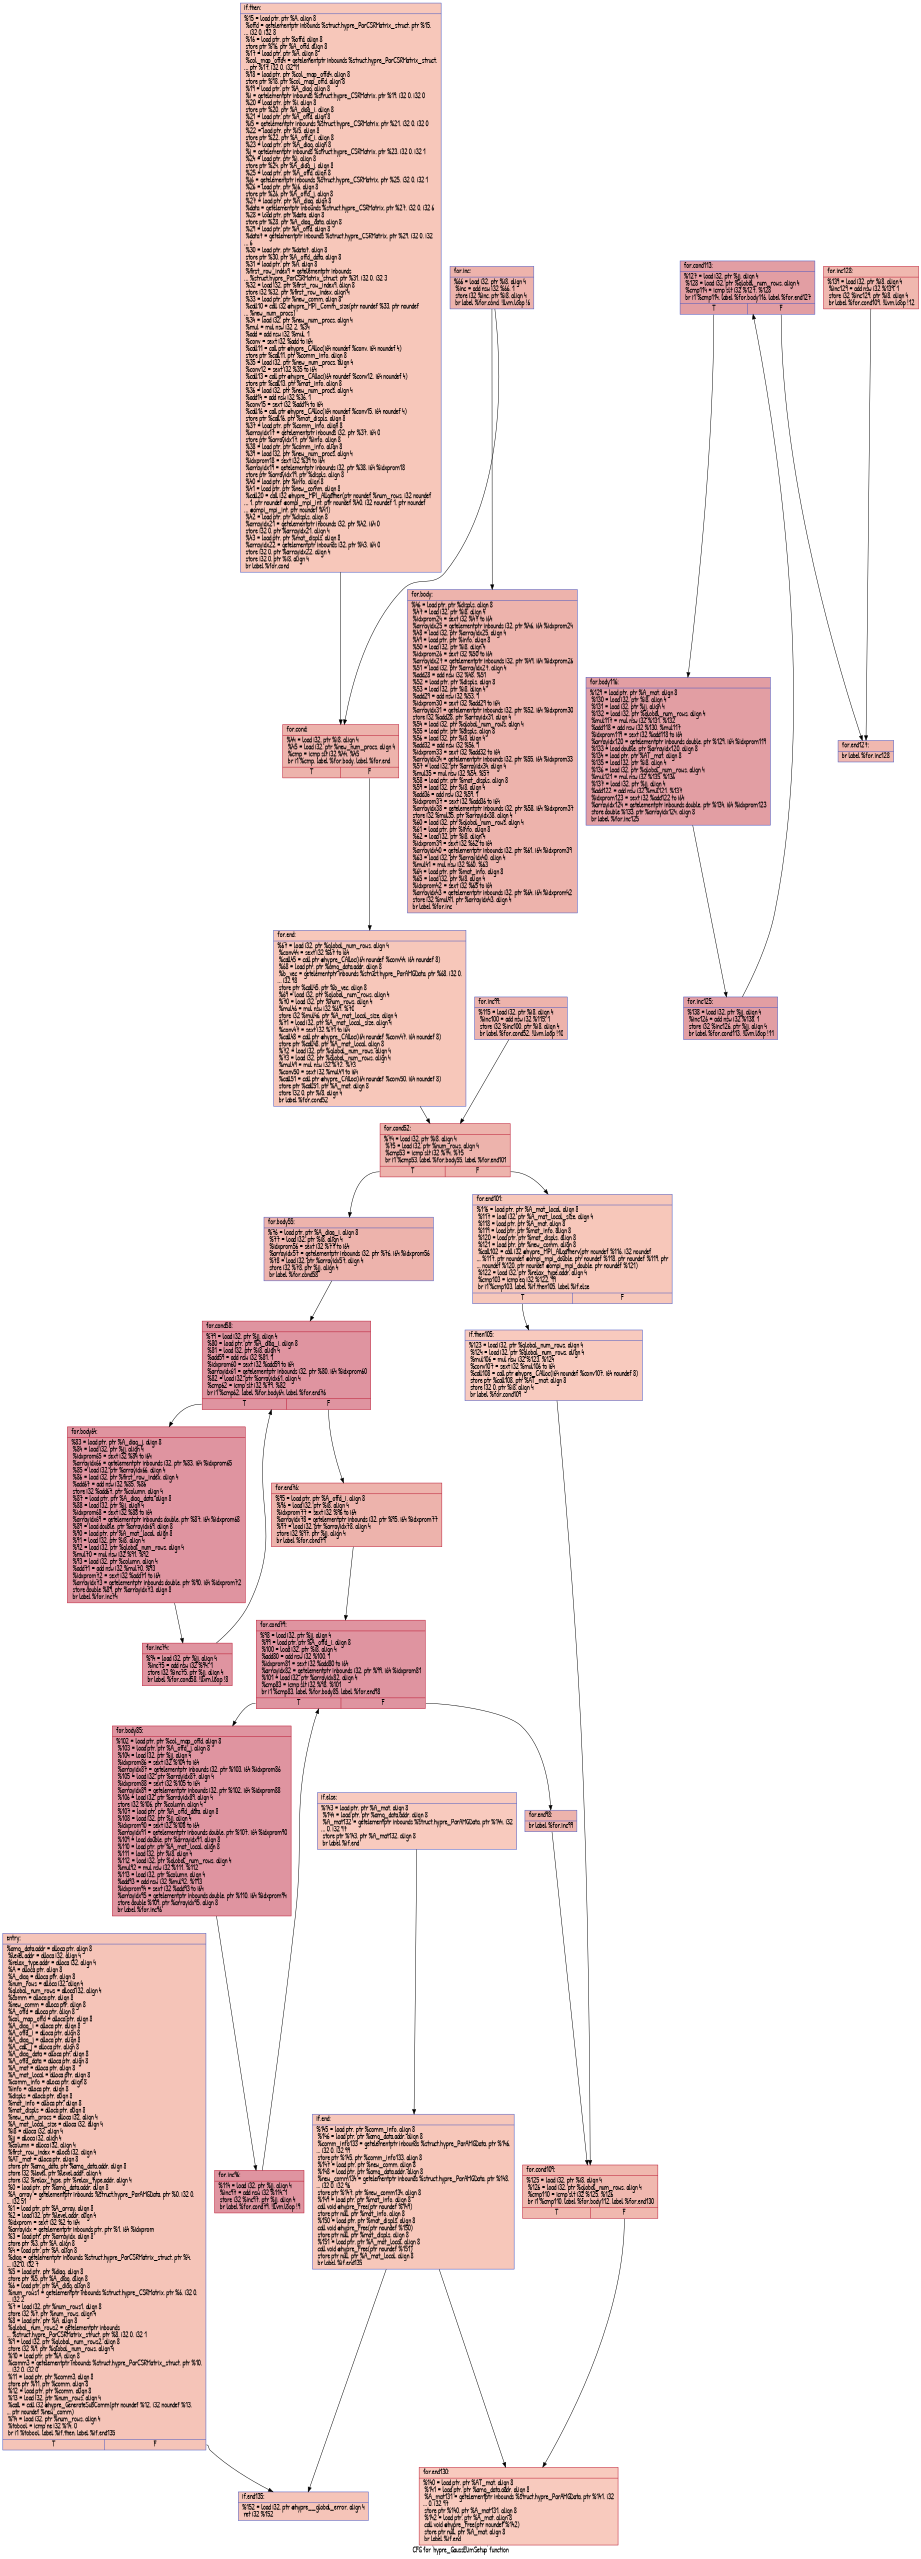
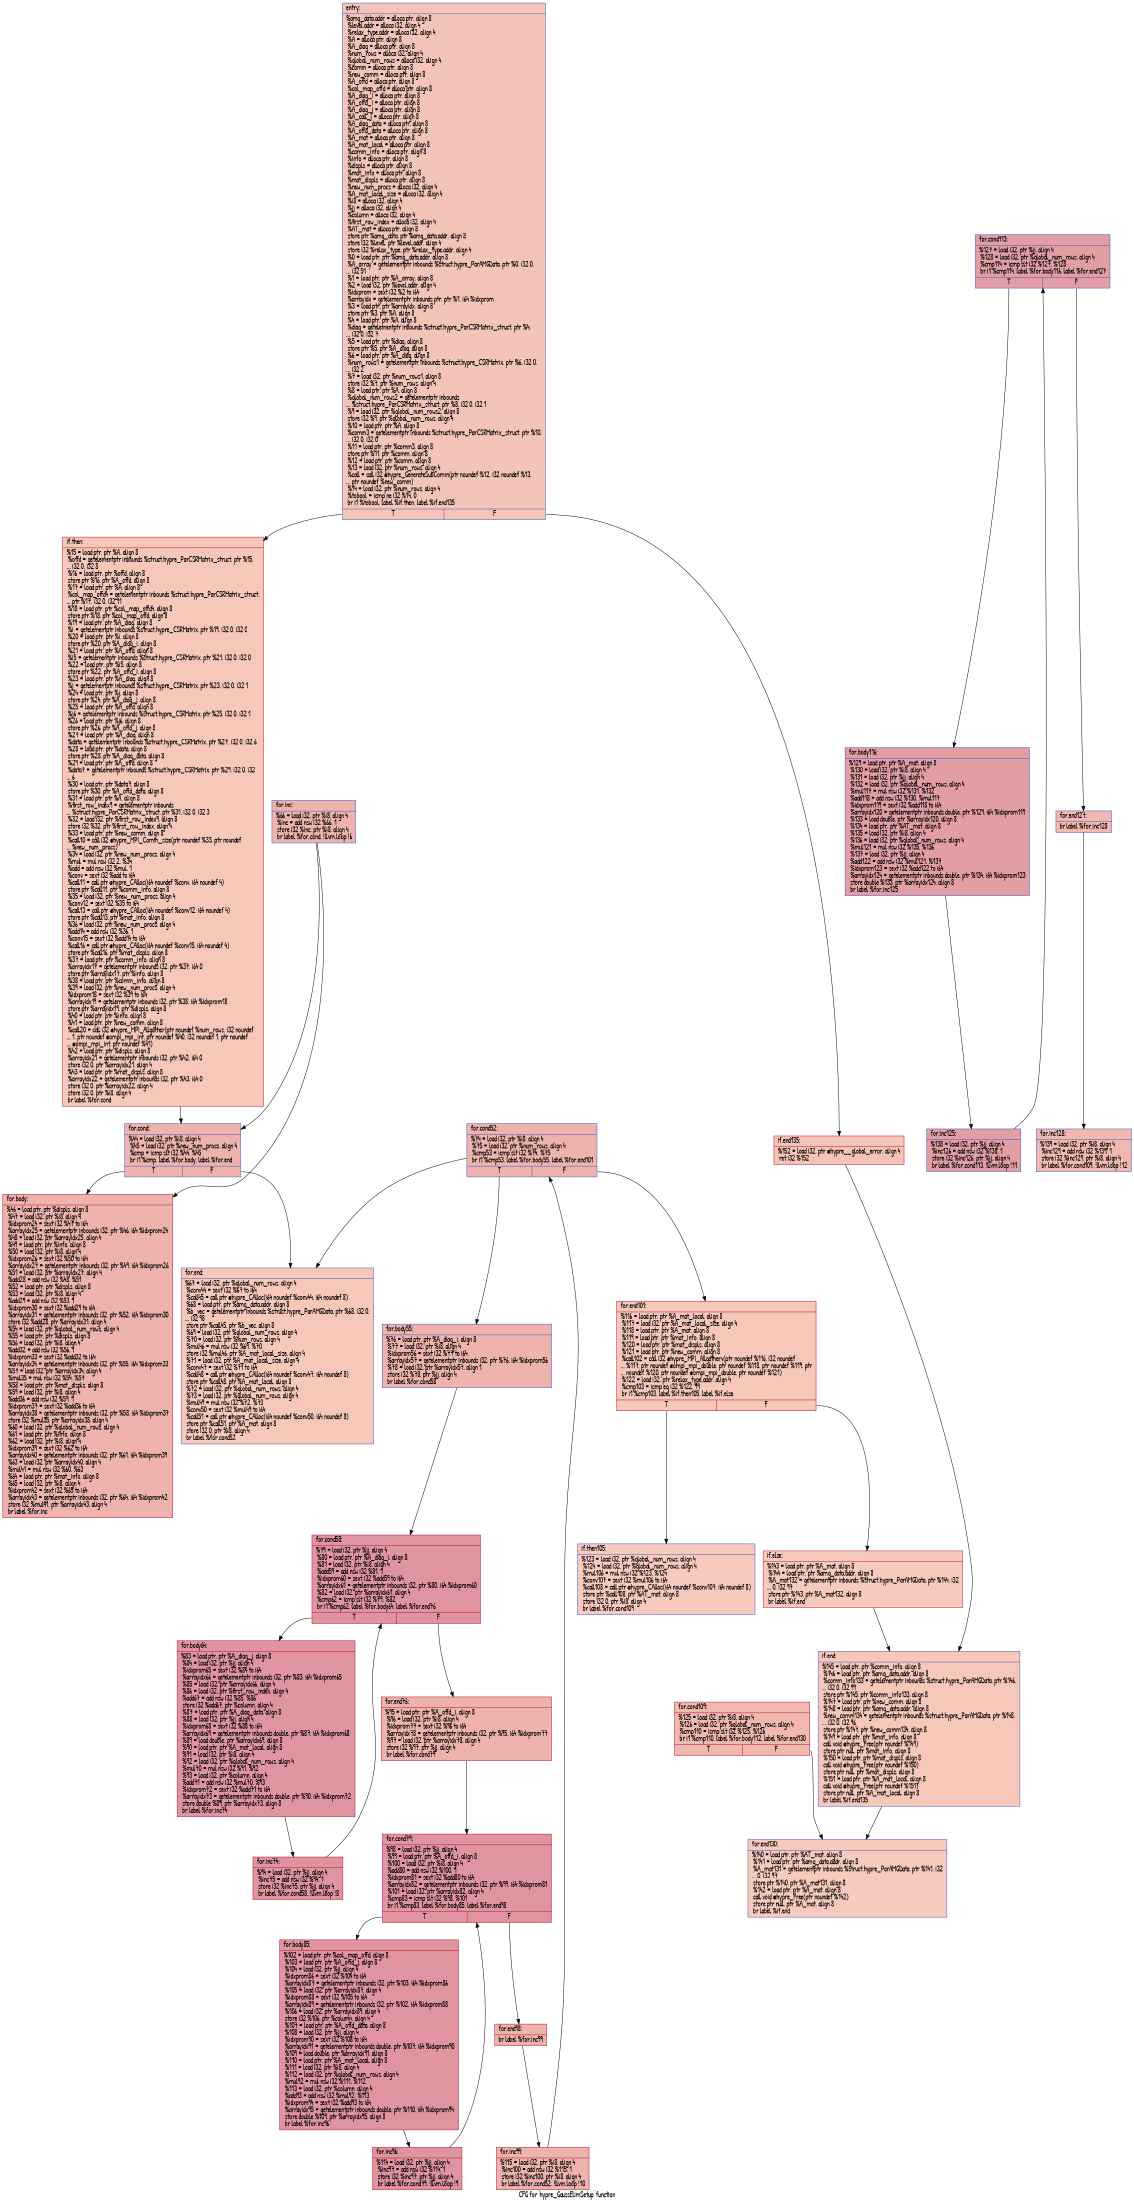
(341, 288) -> (163, 822)
(871, 288) -> (1084, 1150)
none -> (303, 521)
(868, 522) -> (1084, 978)
(341, 751) -> (183, 1150)
(492, 751) -> (88, 1356)
(521, 1018) -> (543, 2169)
(424, 1113) -> (380, 1193)
(445, 1150) -> (532, 1150)
none -> (104, 1176)
(572, 1249) -> (716, 1356)
(316, 1261) -> (434, 1368)
none -> (866, 1463)
(583, 1780) -> none
(417, 1821) -> (863, 1579)
(551, 1821) -> (521, 2035)
(569, 1996) -> (530, 2094)
(348, 2378) -> (935, 1400)
(303, 2506) -> (839, 1150)
(519, 2506) -> (847, 1878)
